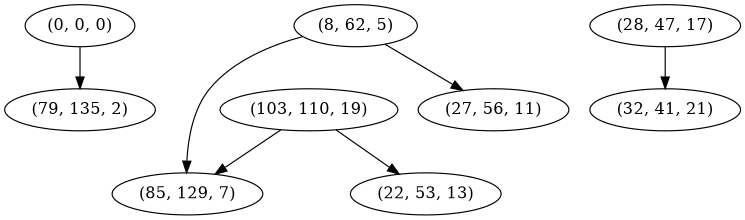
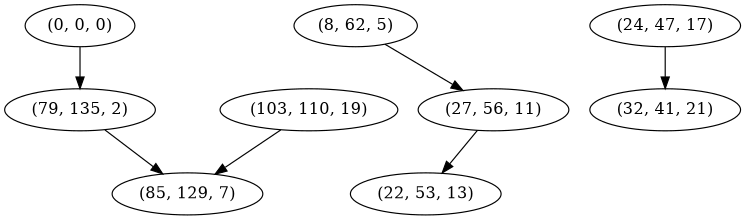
(665, 26) -> (665, 26)
(221, 77) -> (129, 148)
(363, 149) -> (464, 147)
